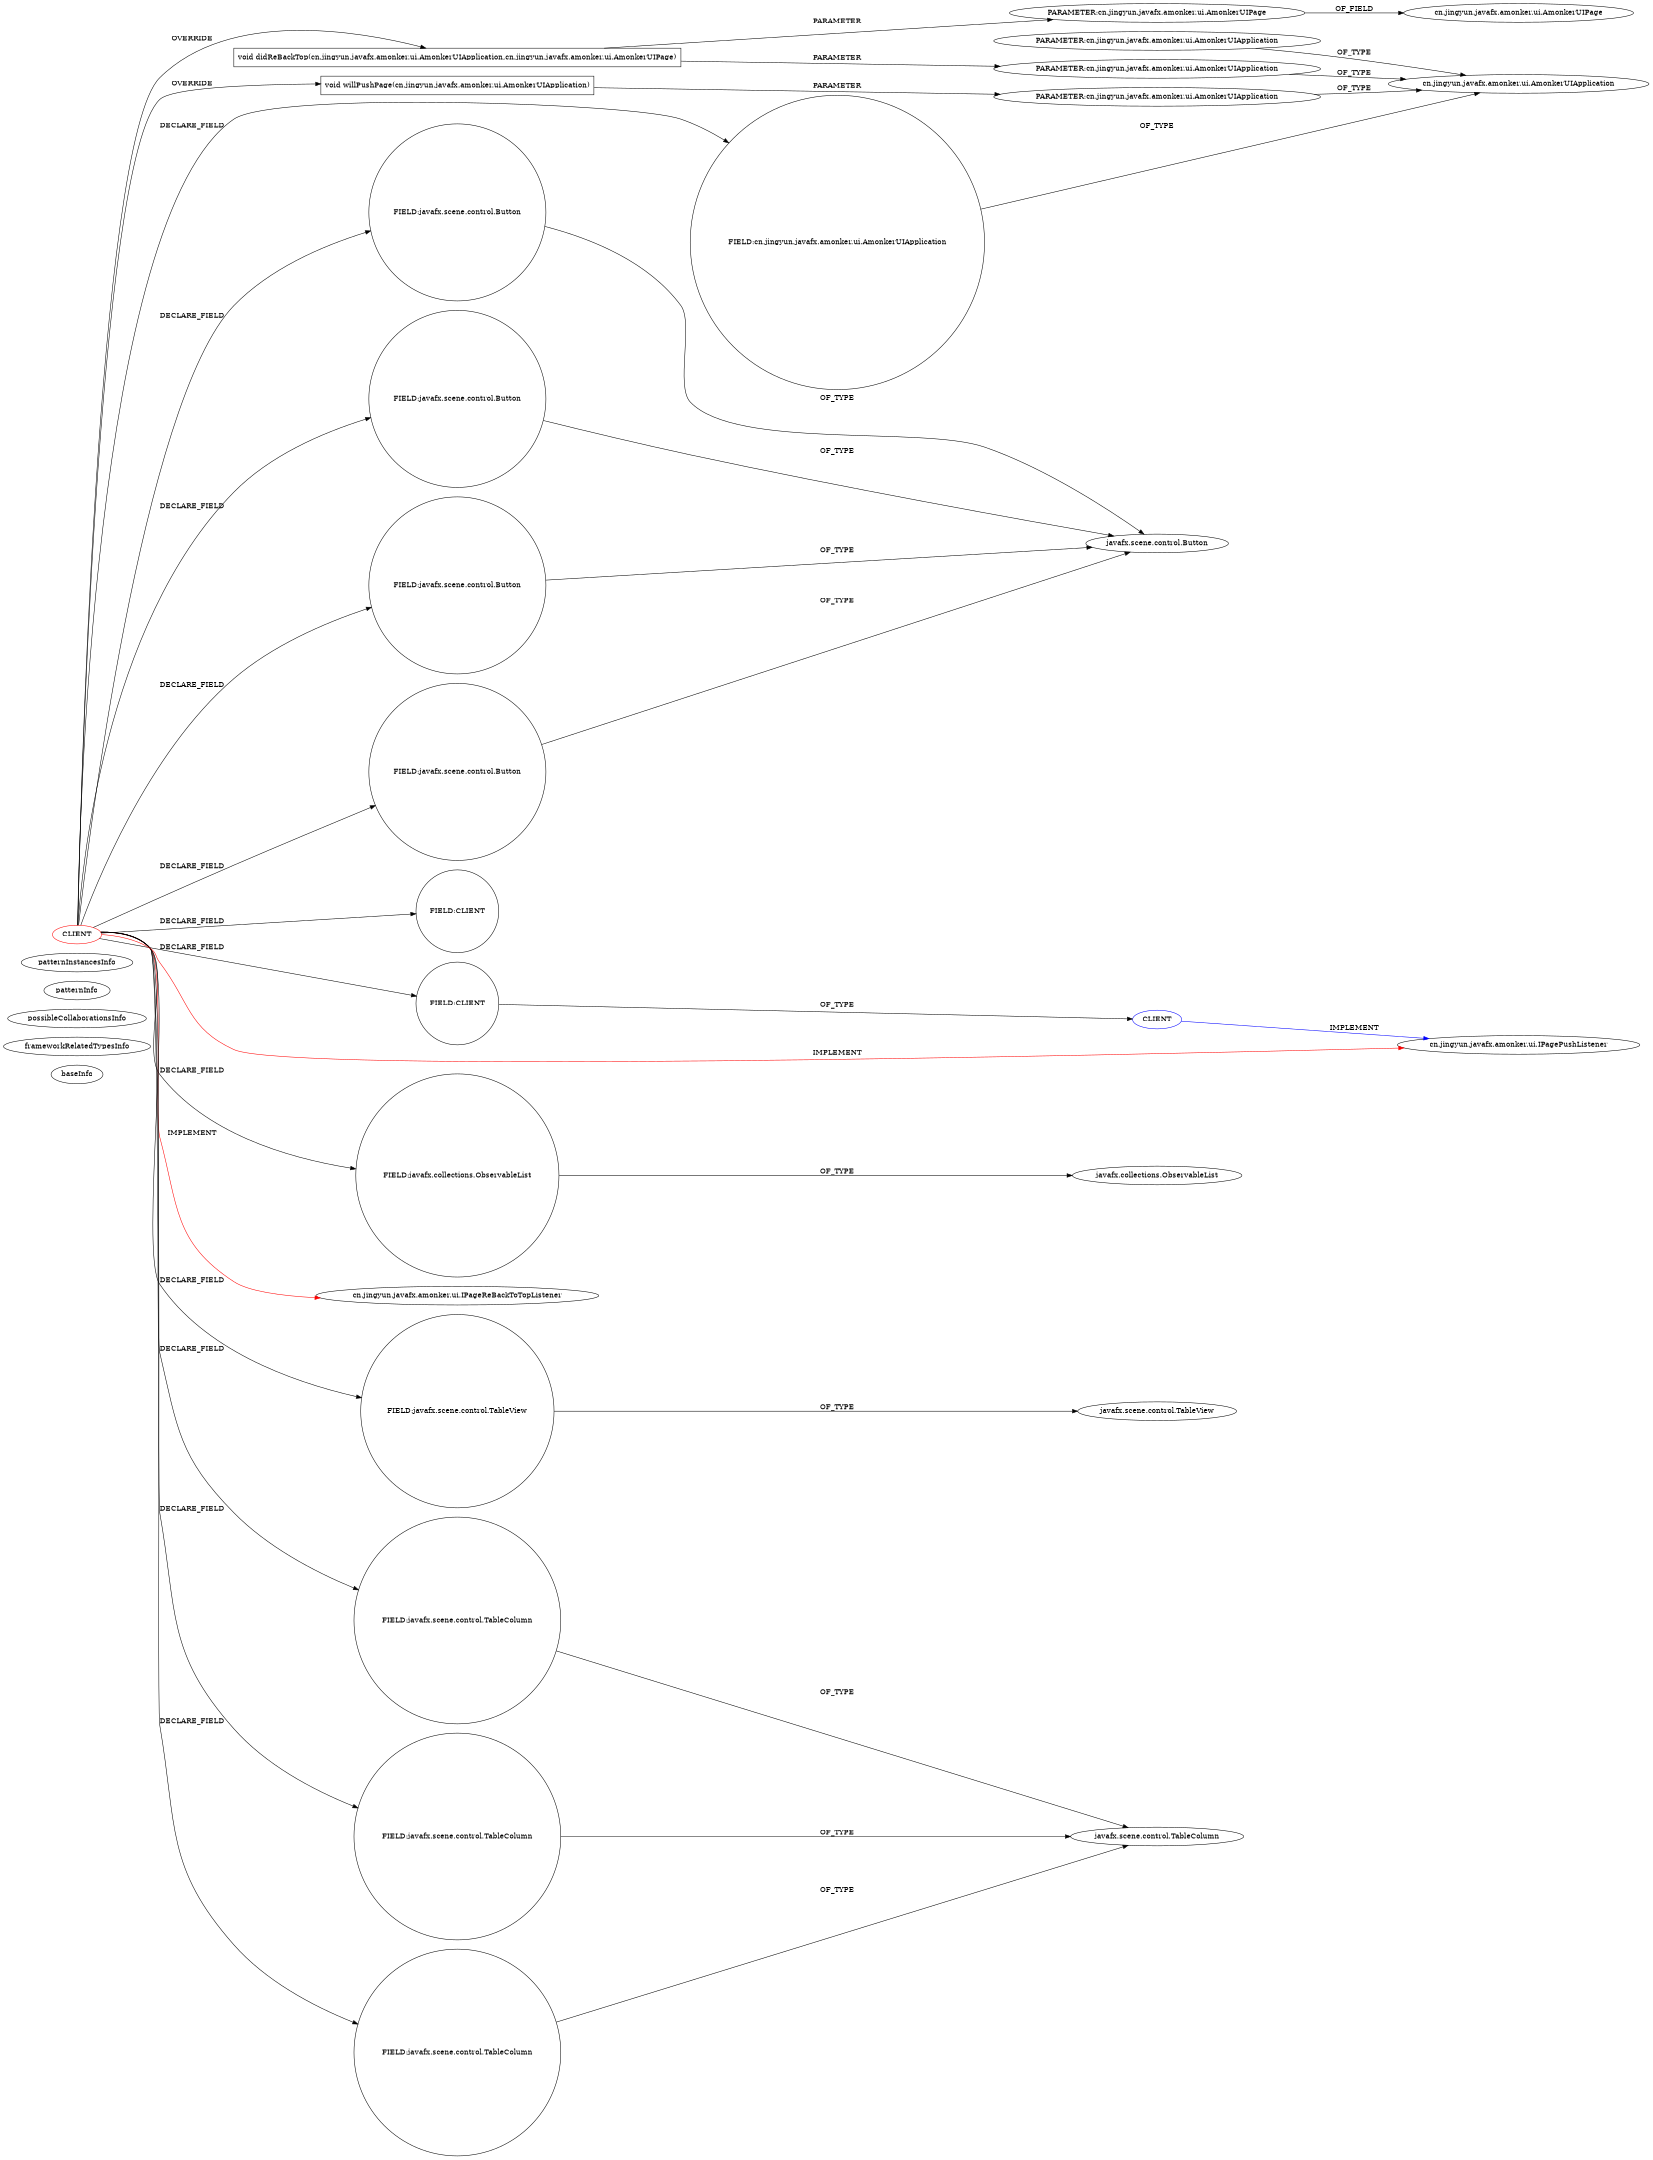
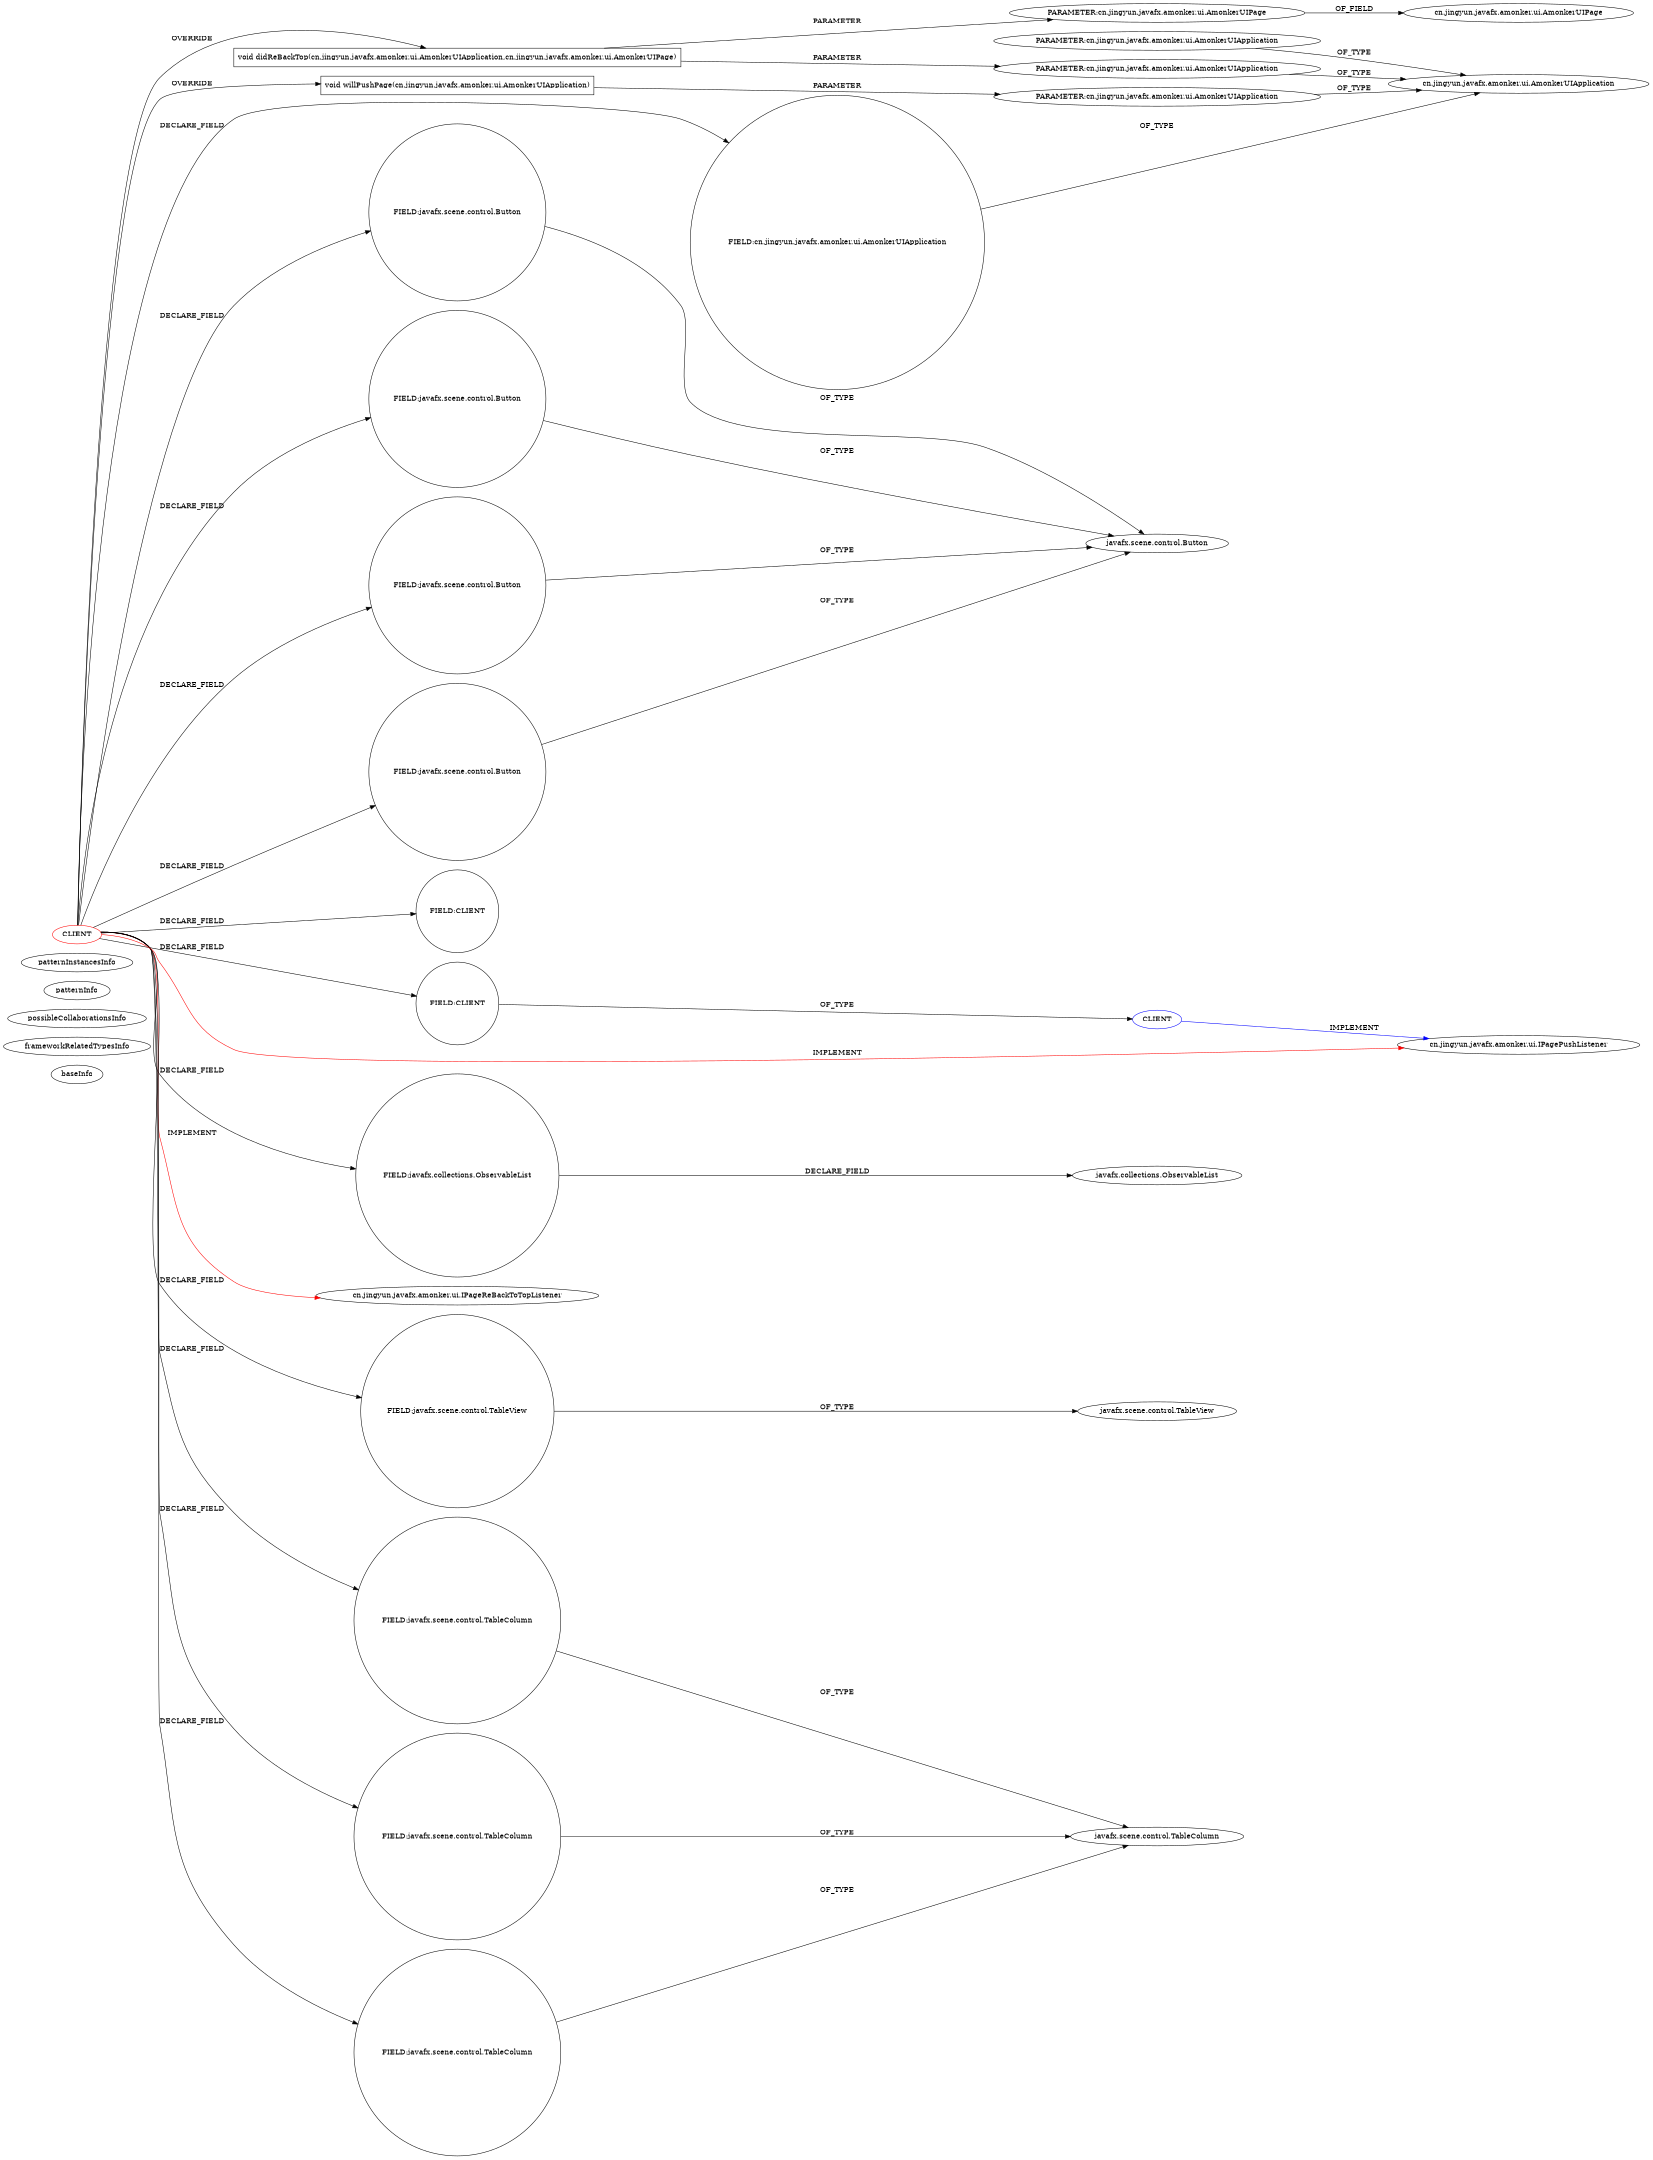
(837, 1172) -> (837, 1172)
